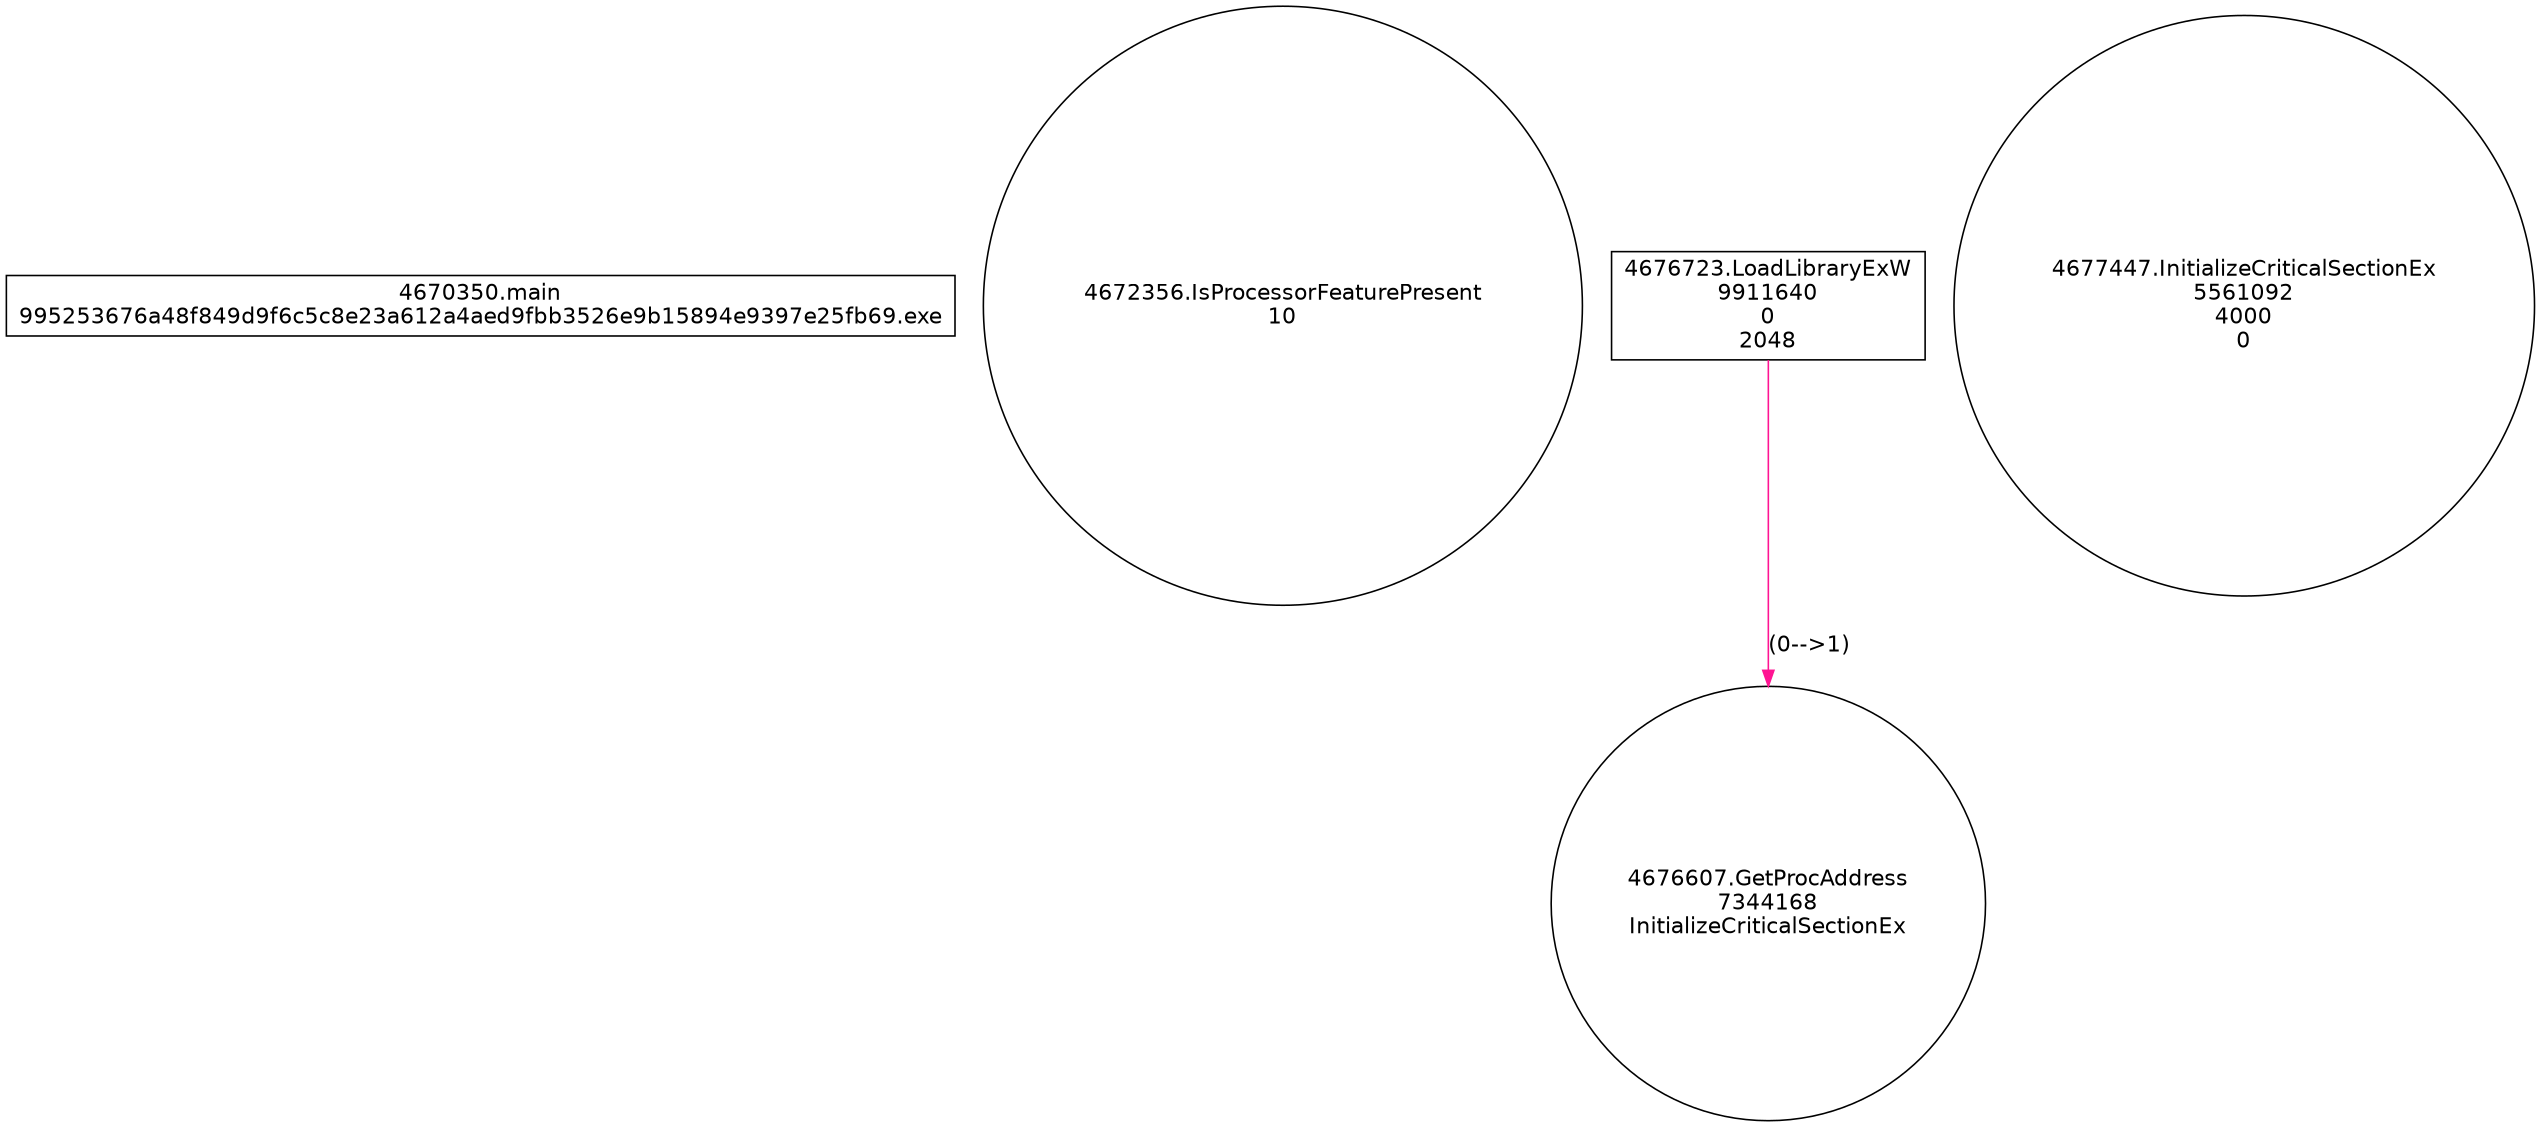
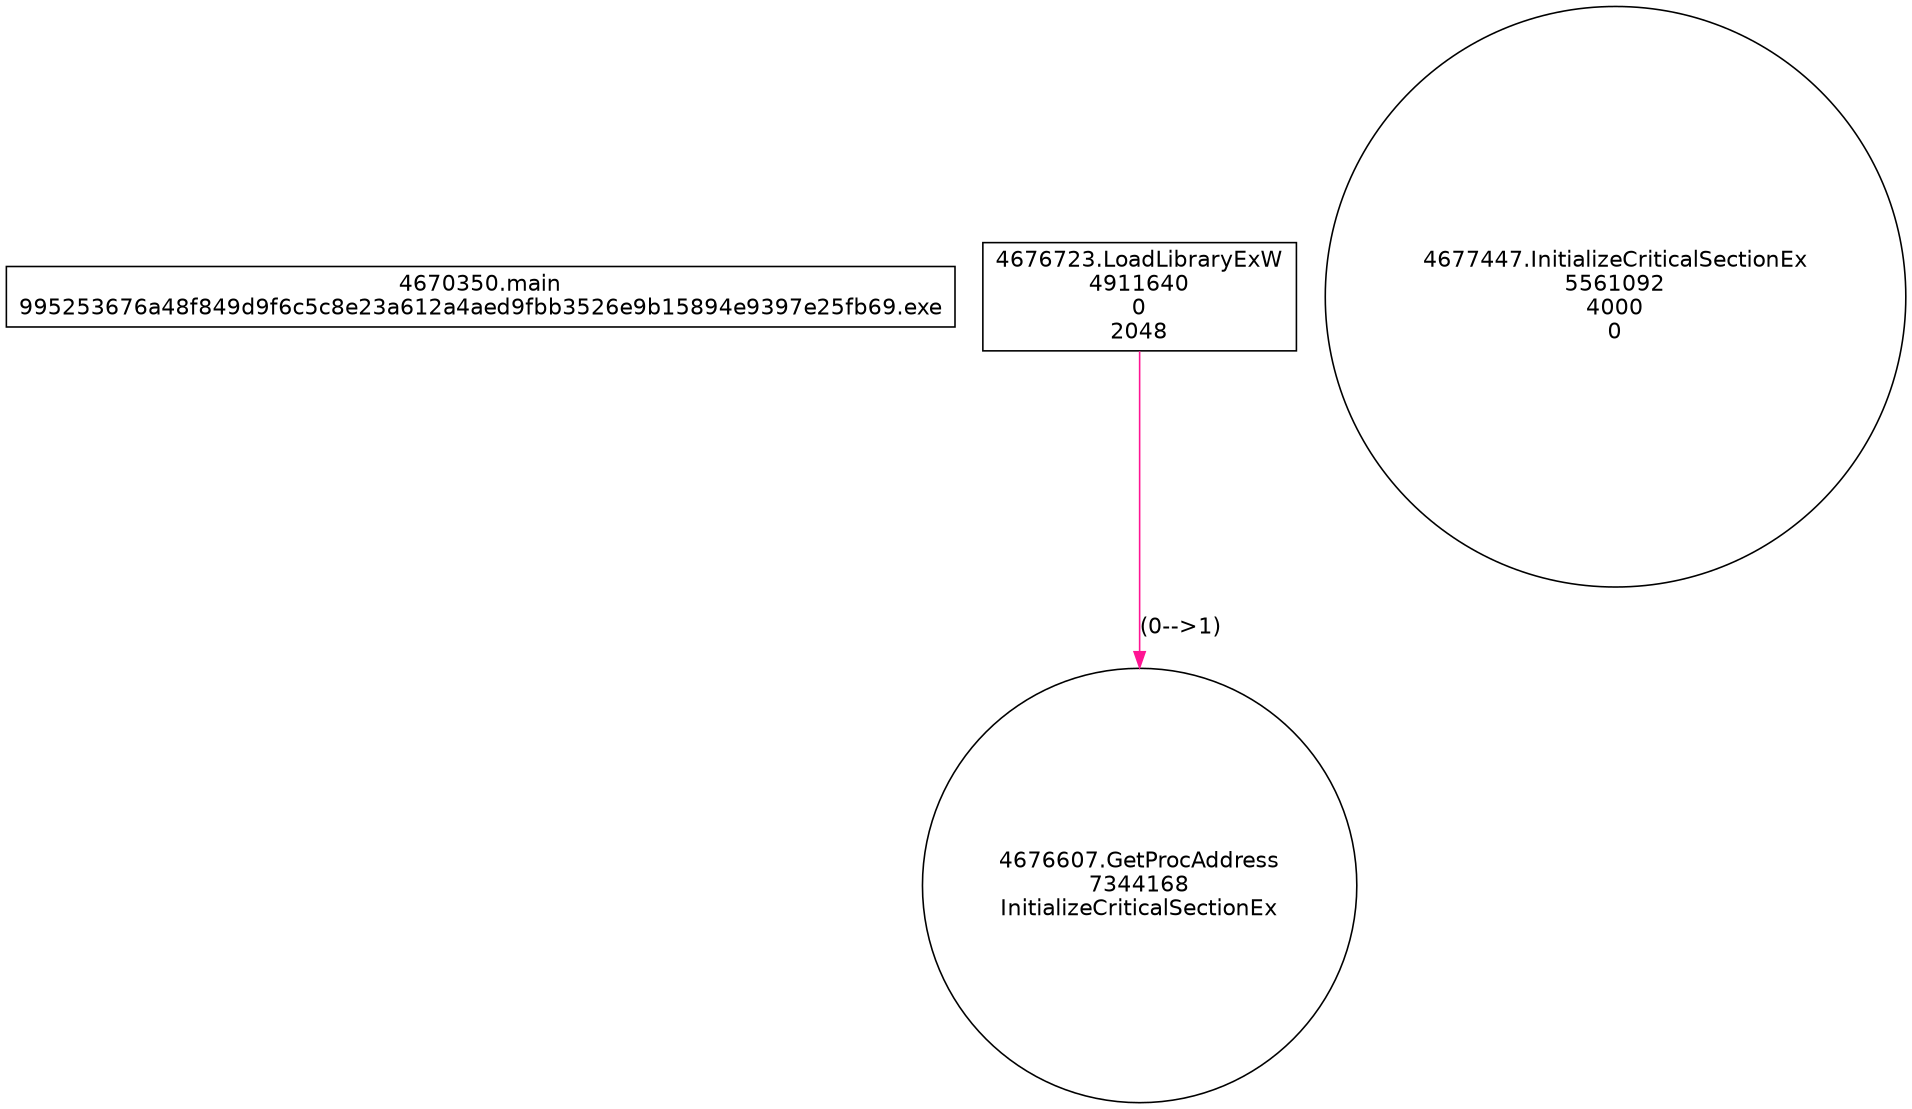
(1283, 306) -> none
(1768, 306) -> (1140, 297)
